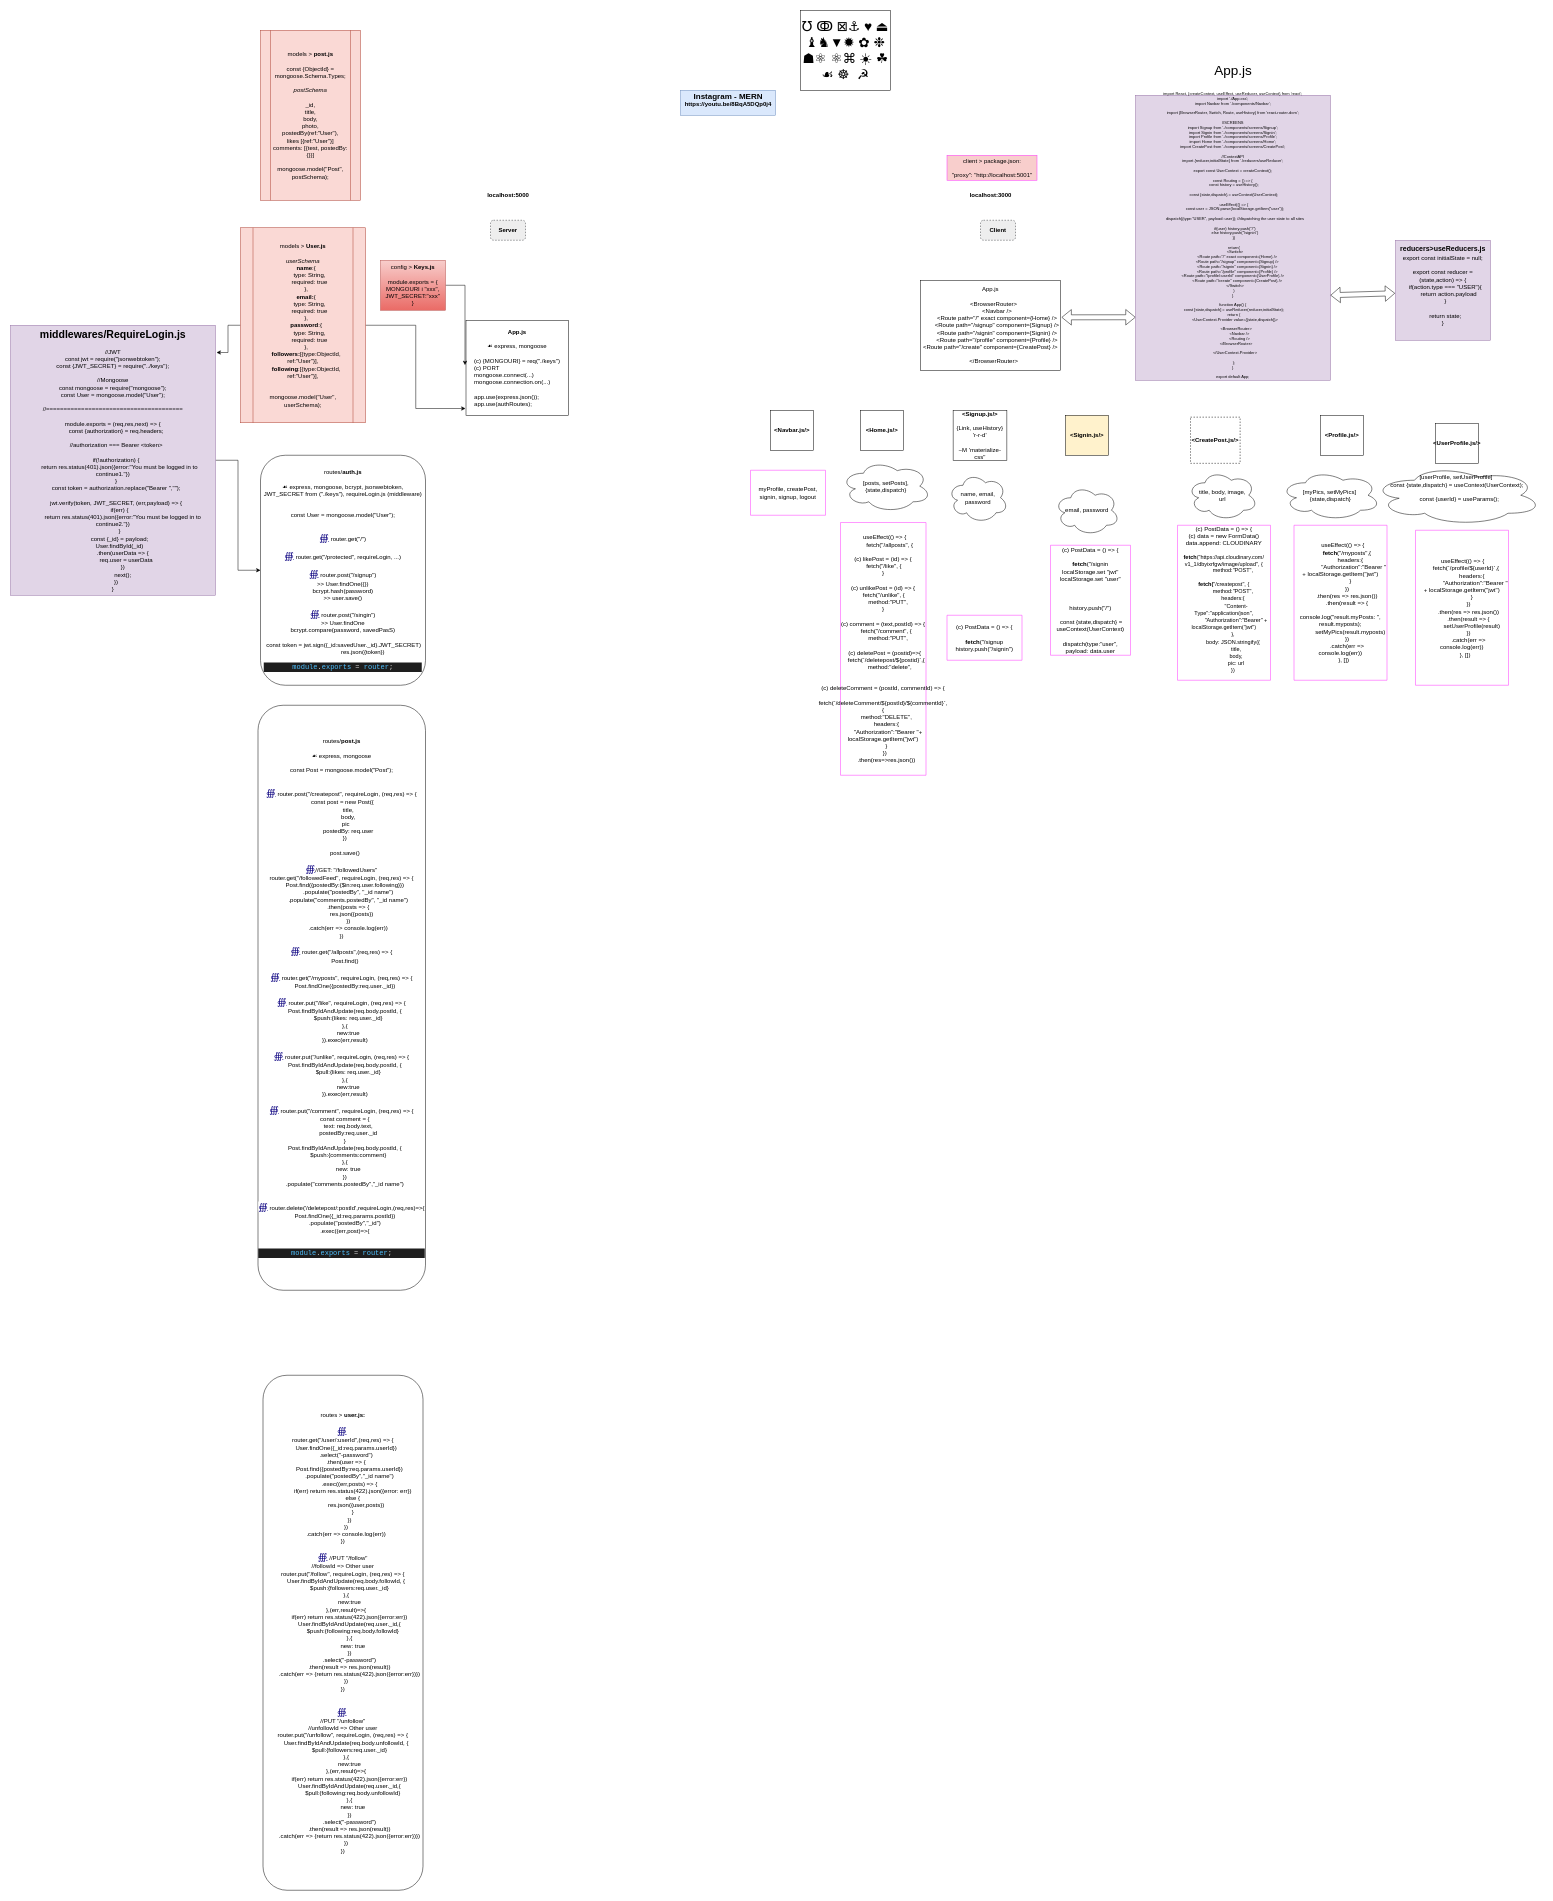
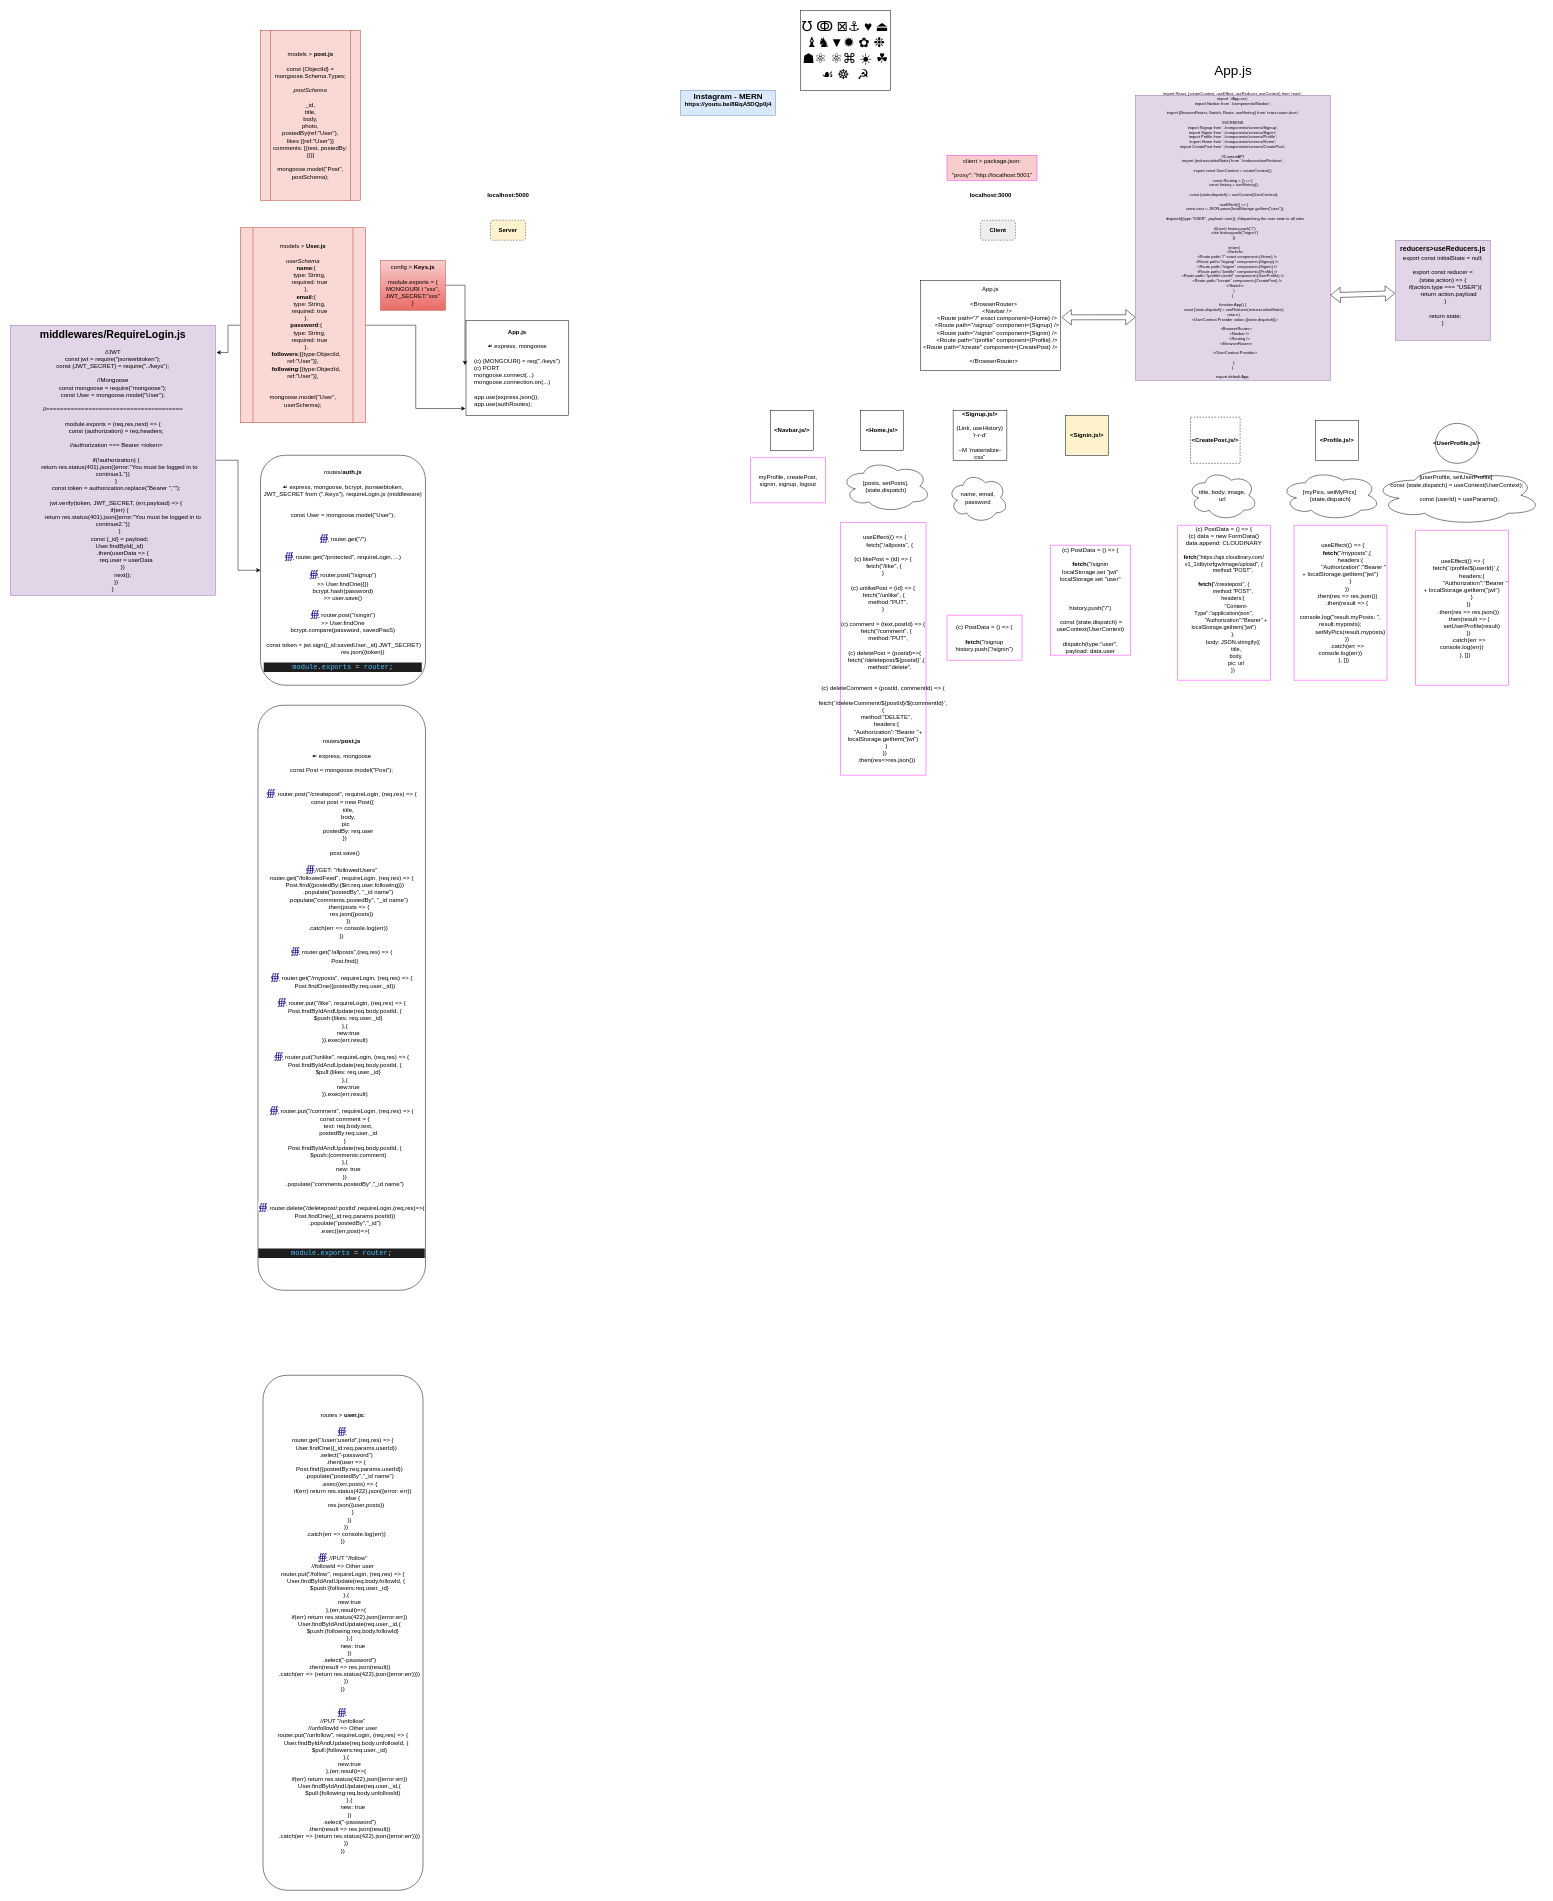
(508, 230) -> (508, 230)
(1342, 435) -> (1337, 440)
(1457, 443) -> (1457, 443)
(788, 493) -> (788, 480)
(1087, 510) -> none
